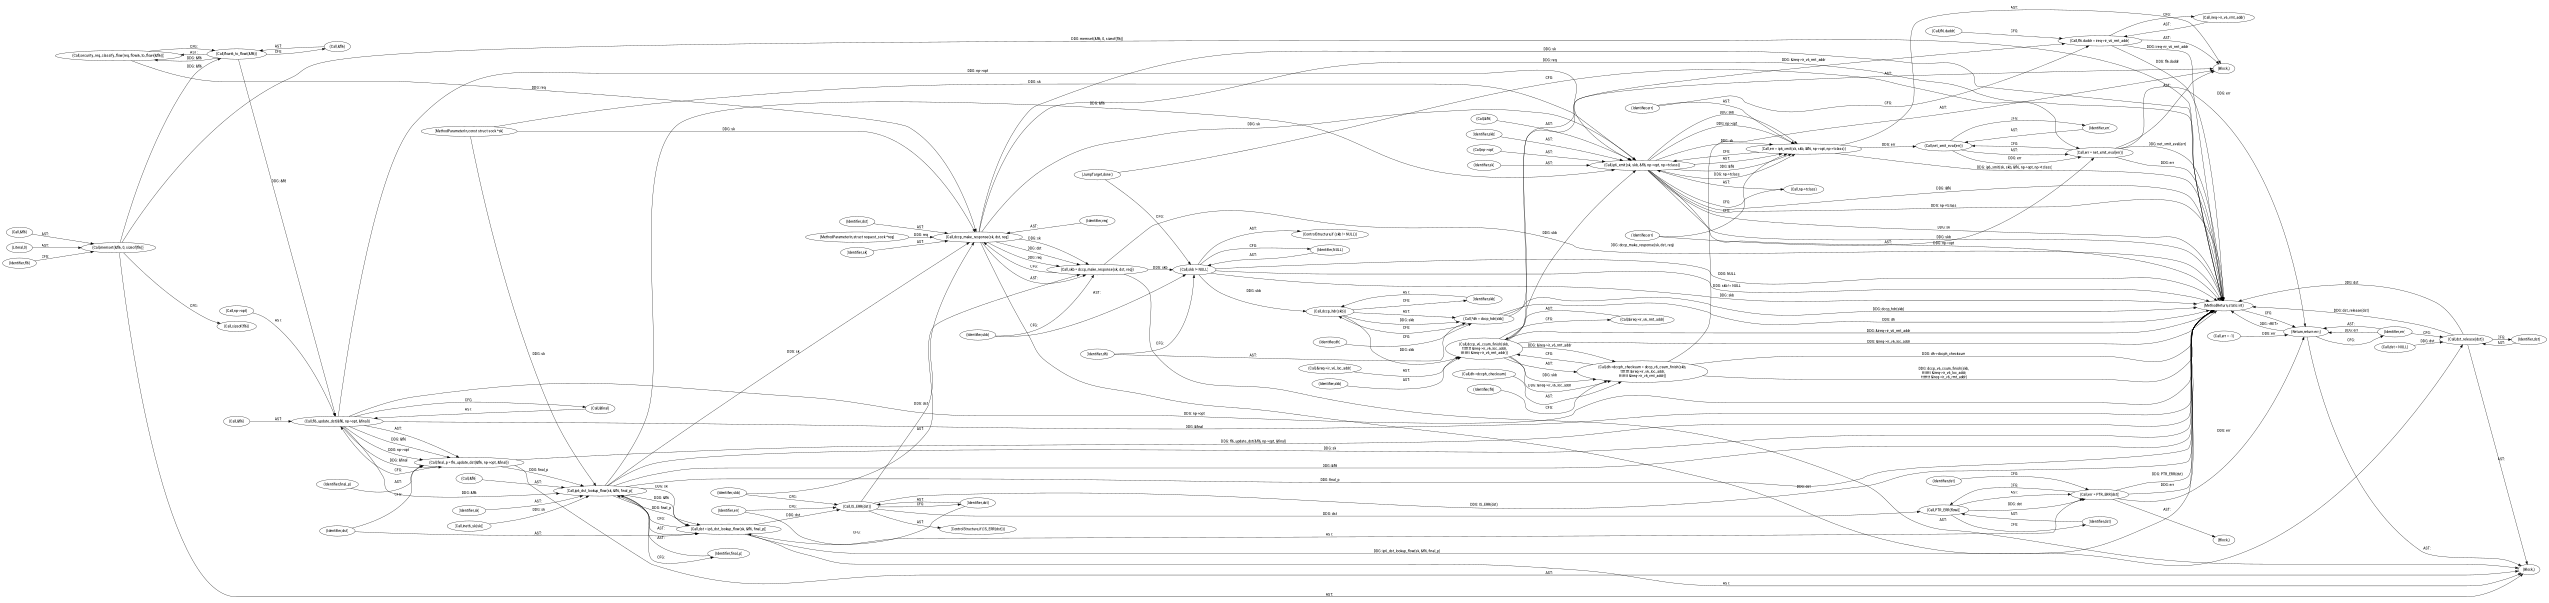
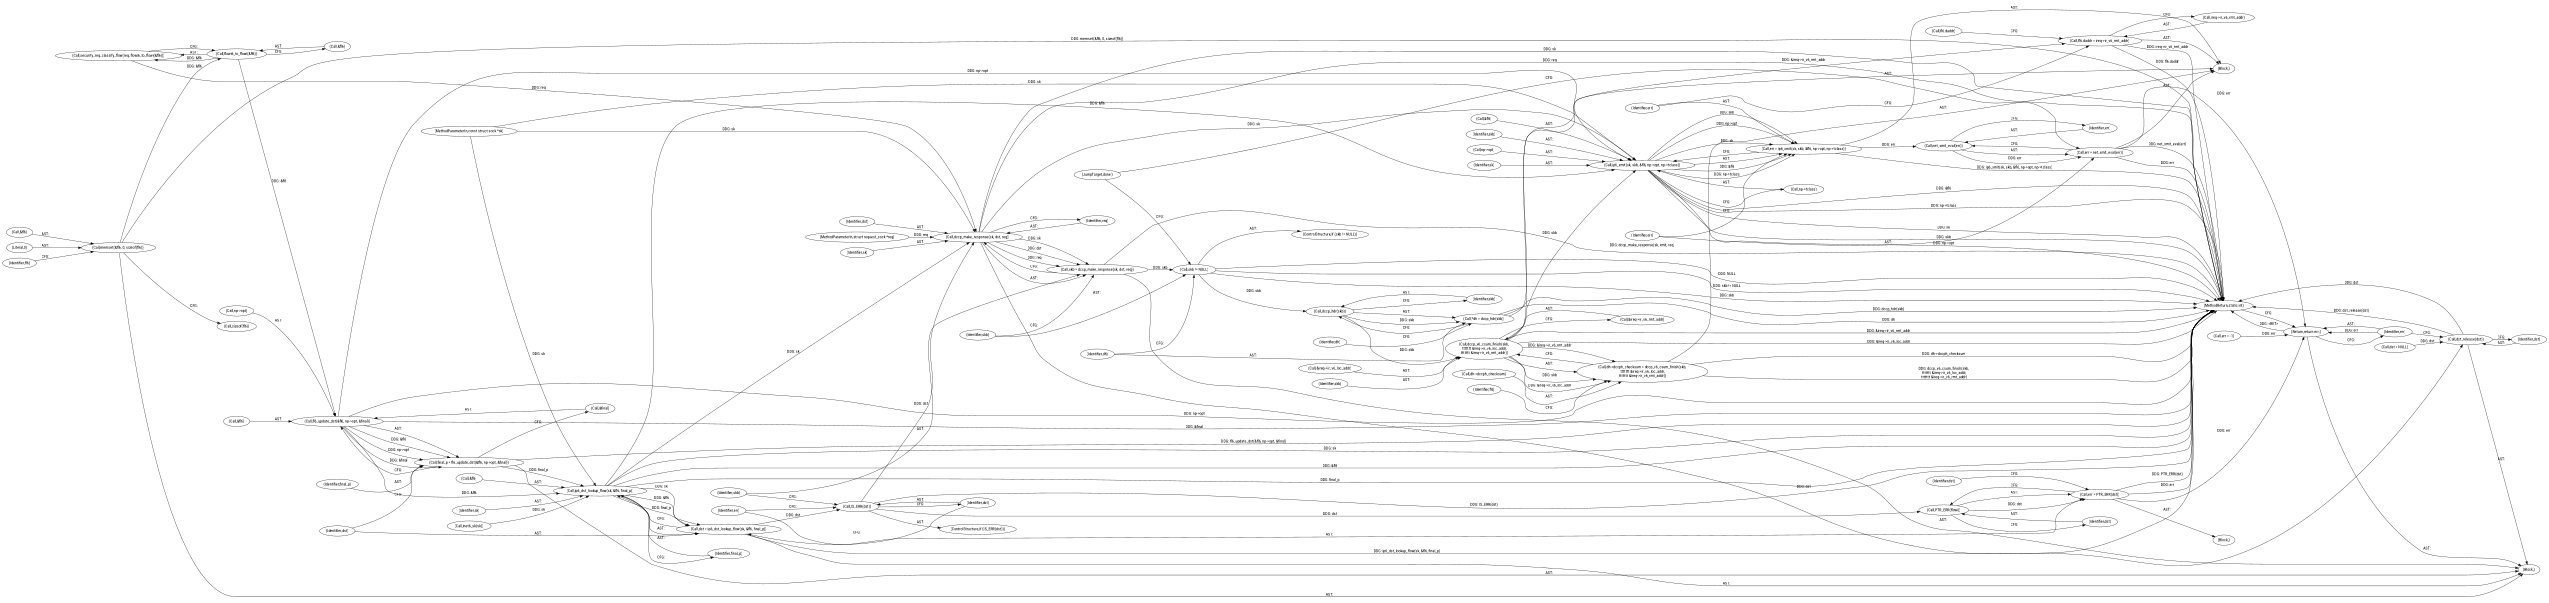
none -> (1033, 221)
(1642, 245) -> (1642, 245)
(1330, 250) -> none
(468, 402) -> (530, 431)
